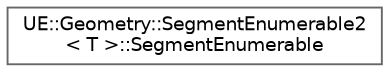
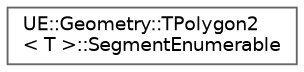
(195, 36) -> (152, 36)
